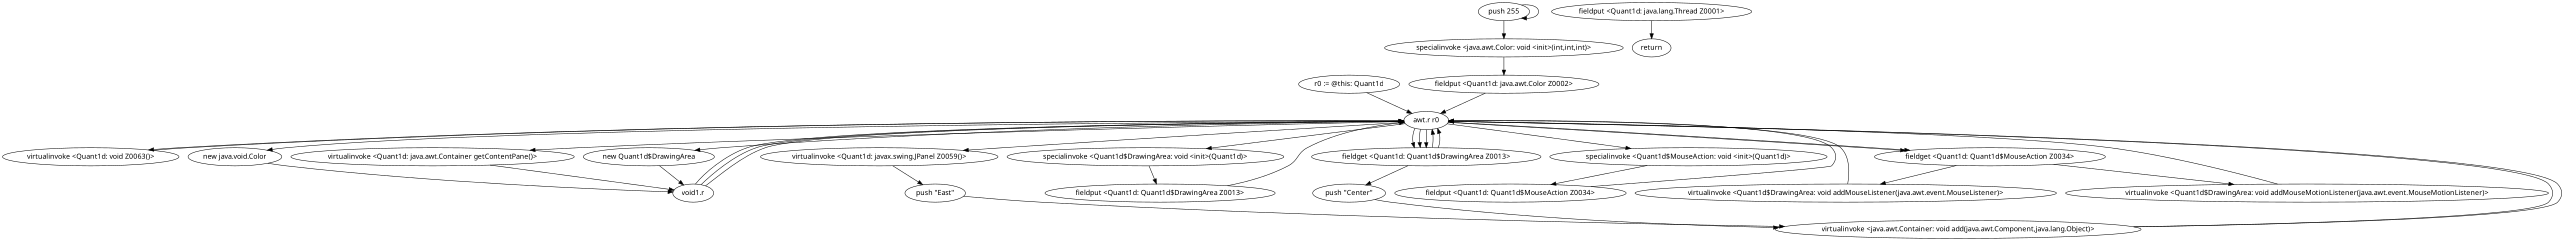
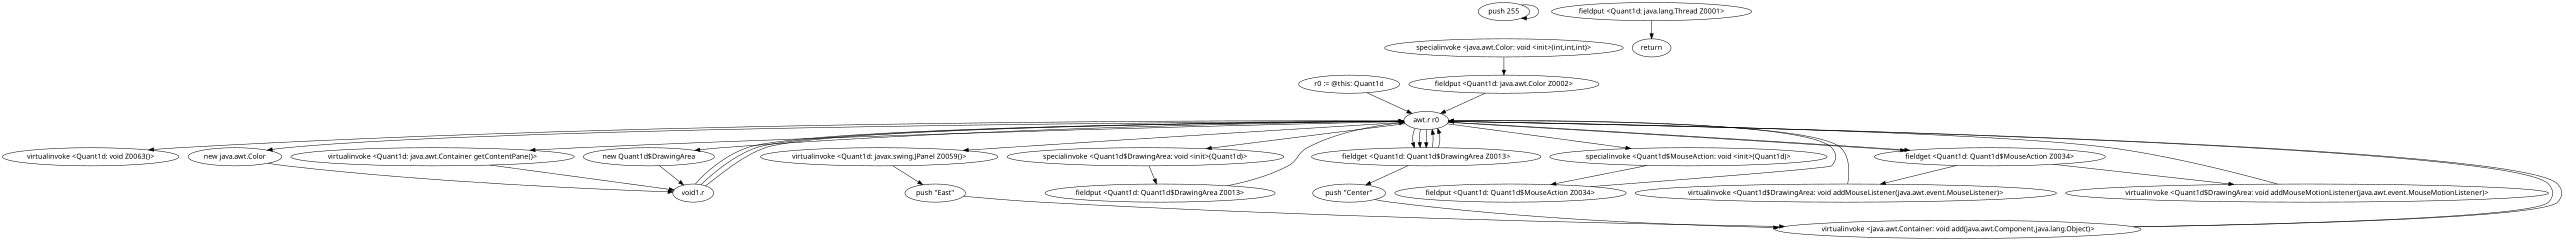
(1504, 27) -> none
(776, 127) -> none
(235, 157) -> (235, 157)
